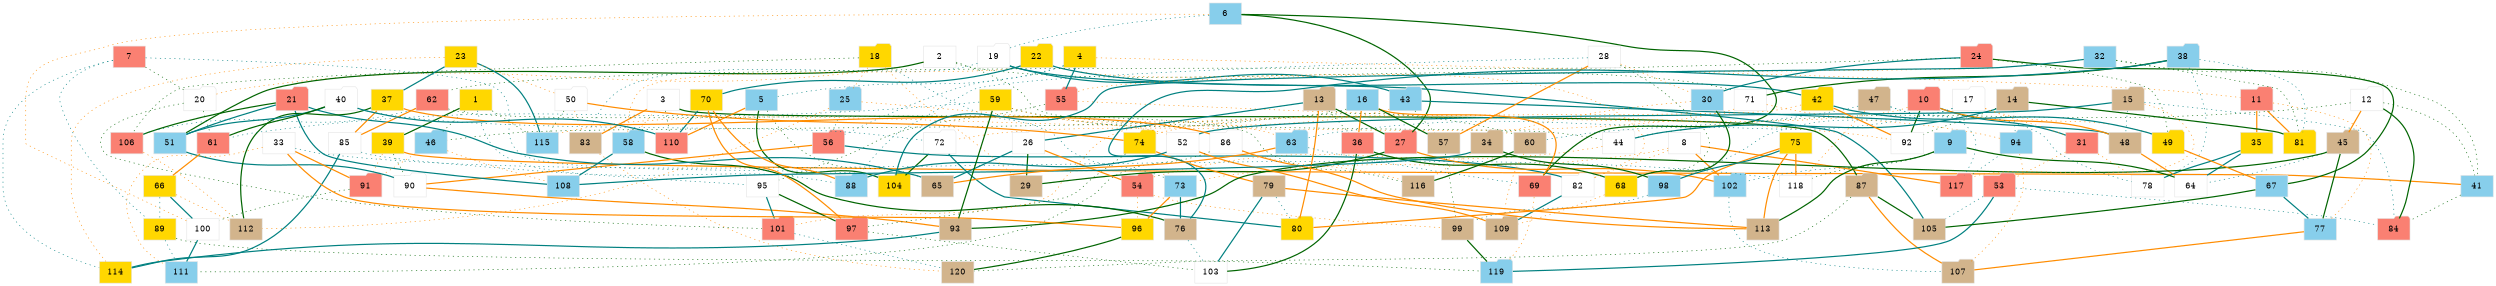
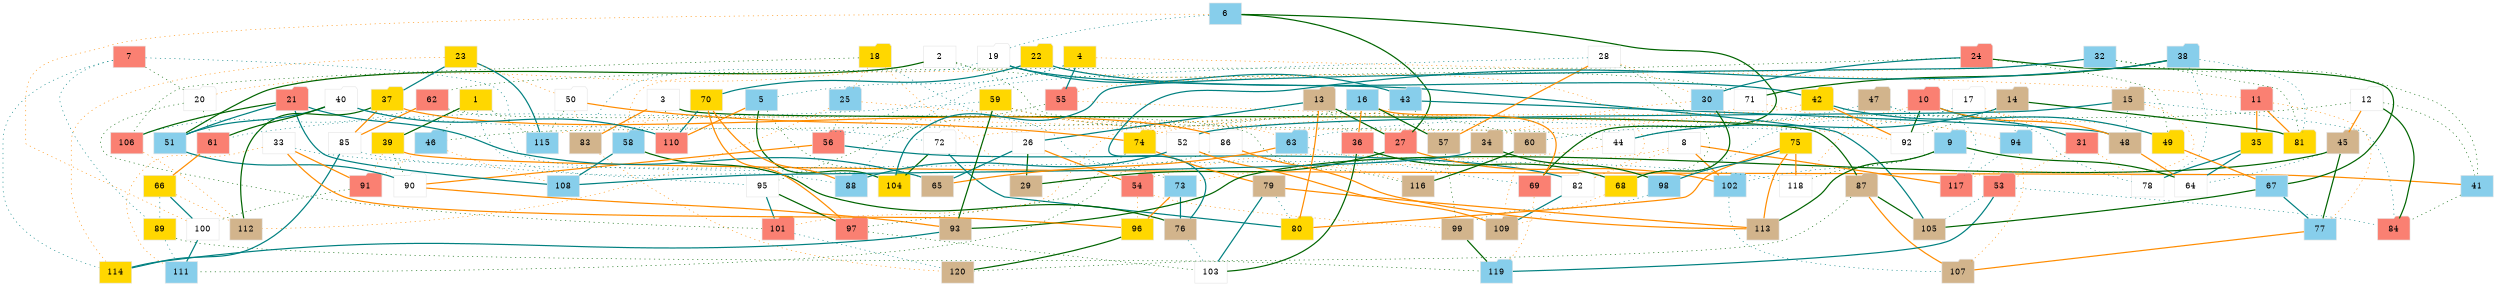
(387, 100) -> (387, 100)
